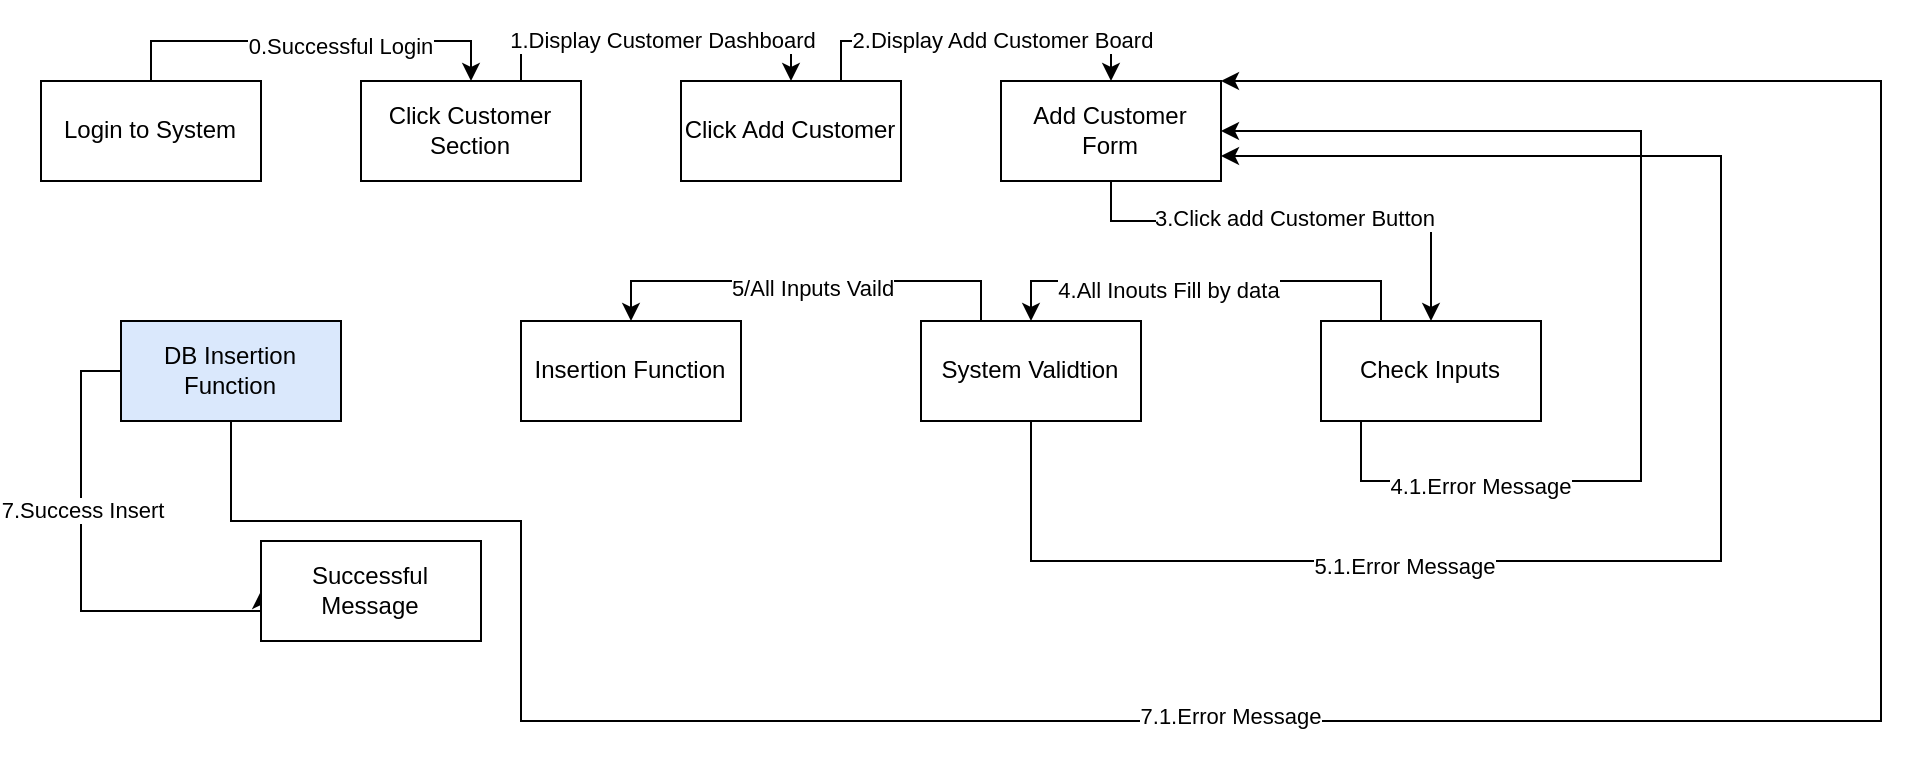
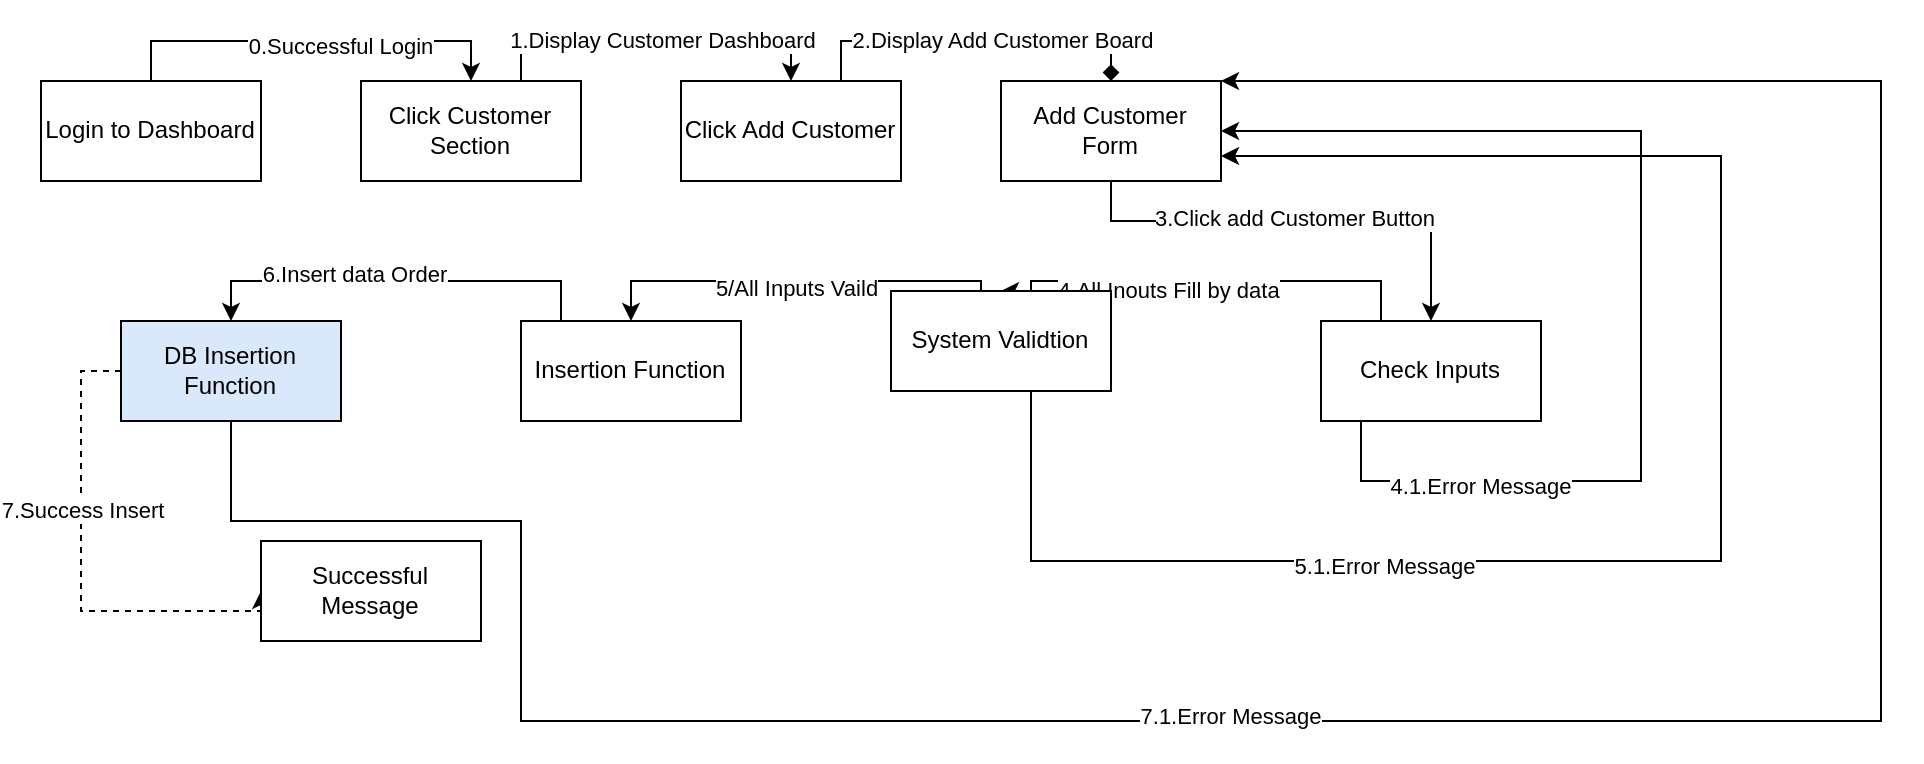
(1111, 66) -> (1111, 65)
(151, 131) -> (151, 131)
none -> (403, 281)
(1031, 371) -> (1001, 341)
(126, 611) -> (126, 611)
